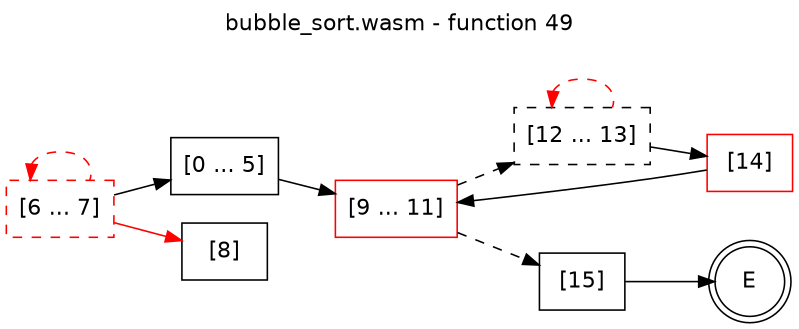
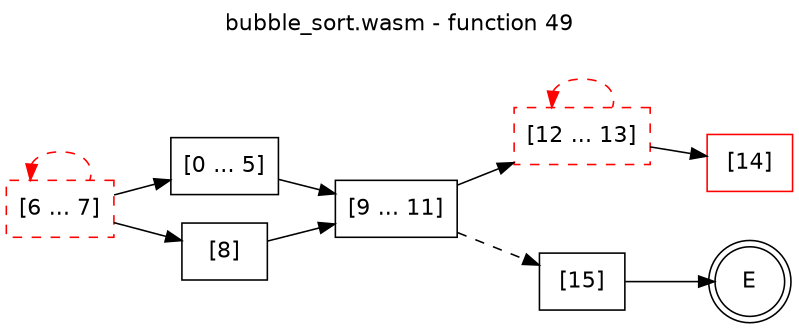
(582, 136) -> (582, 136)
(478, 177) -> (478, 177)
(591, 187) -> (293, 234)
(396, 209) -> (396, 209)
(140, 230) -> (140, 230)
